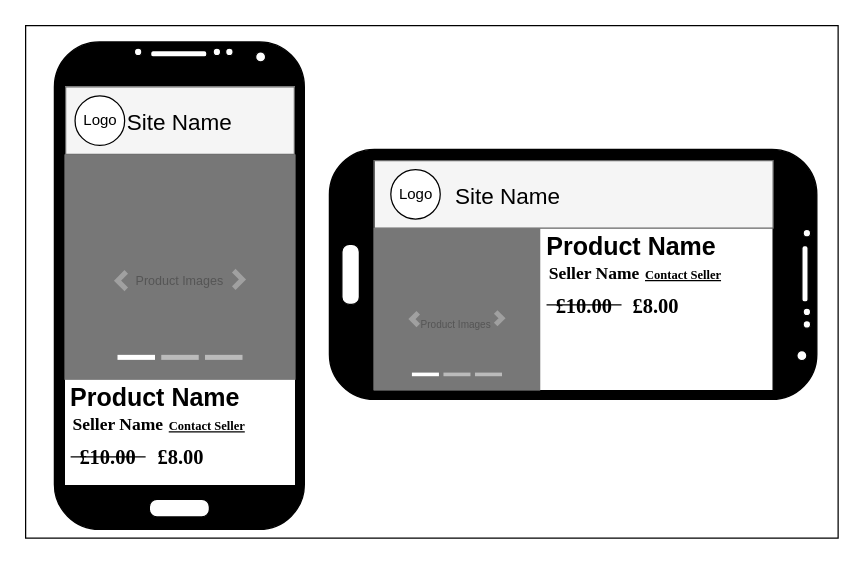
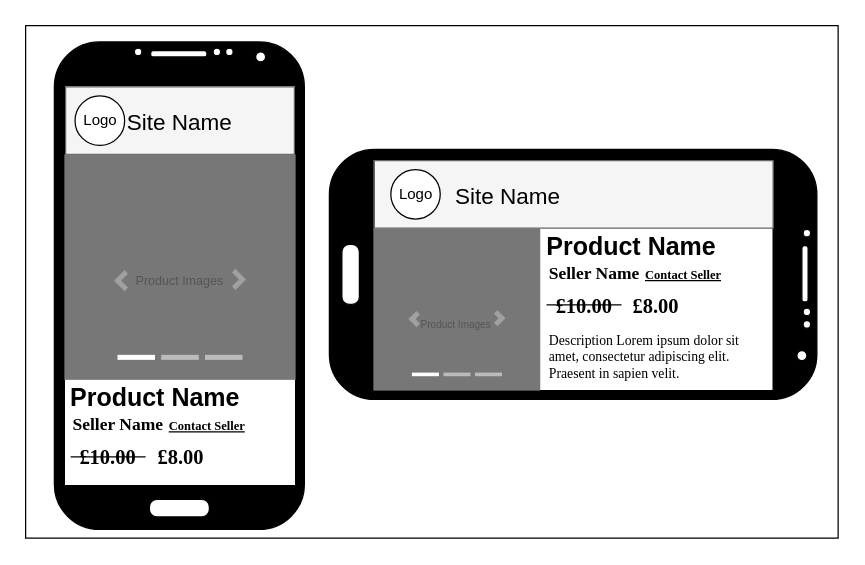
none -> (657, 356)
